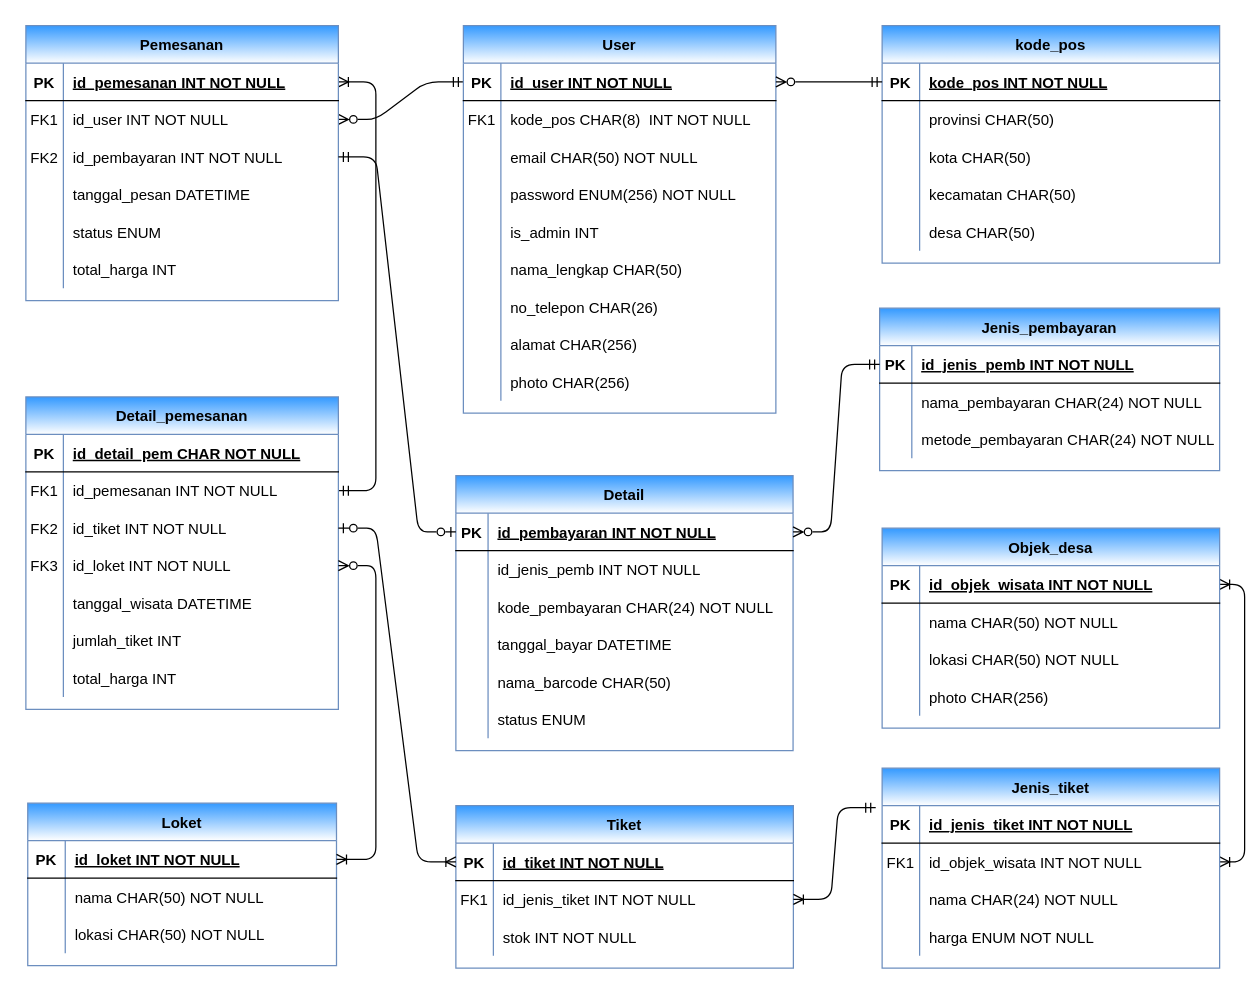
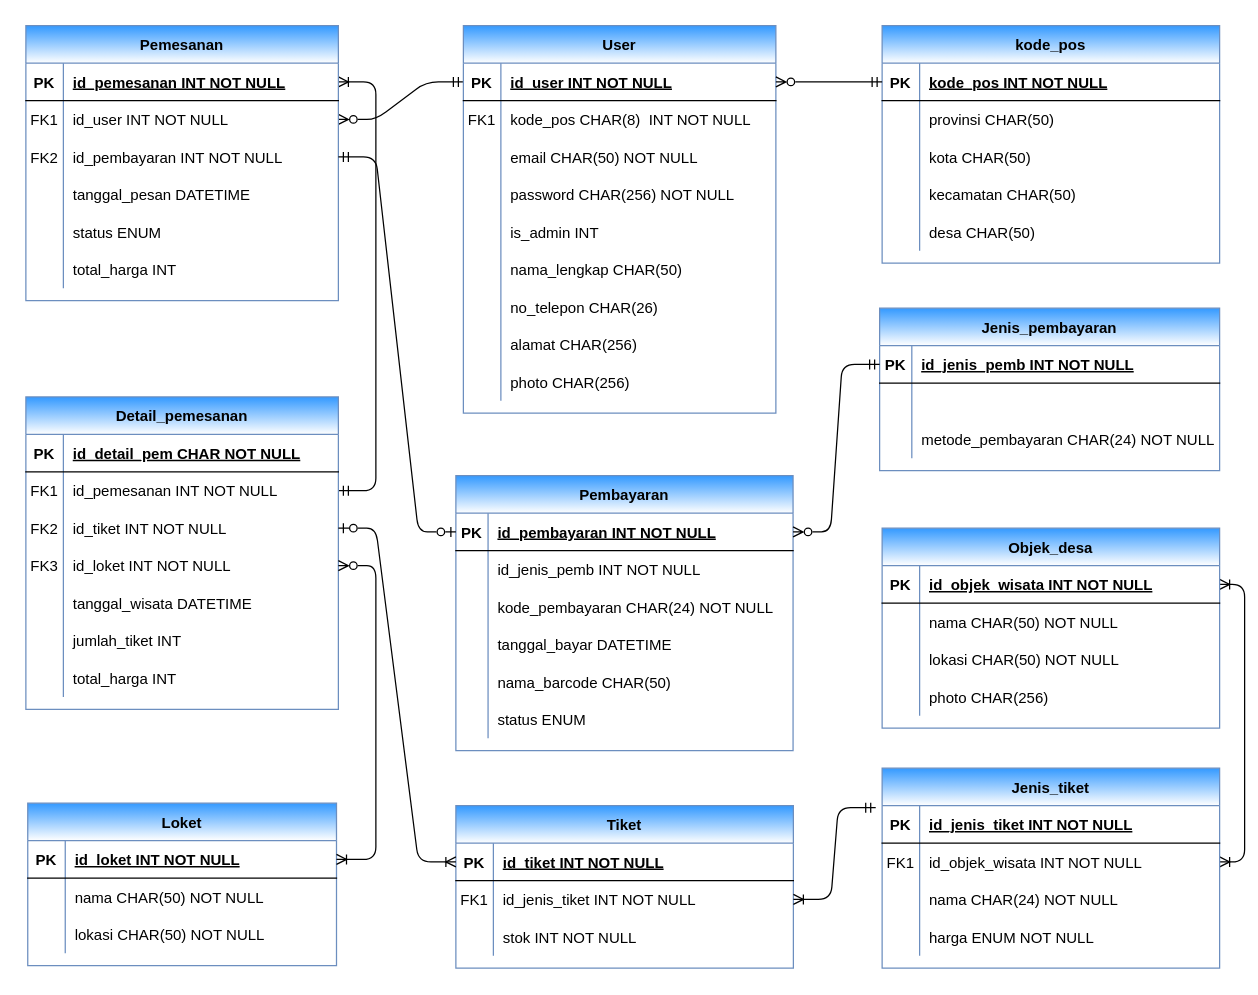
(618, 195) -> (618, 195)
(1065, 402) -> none
(624, 495) -> (624, 495)
